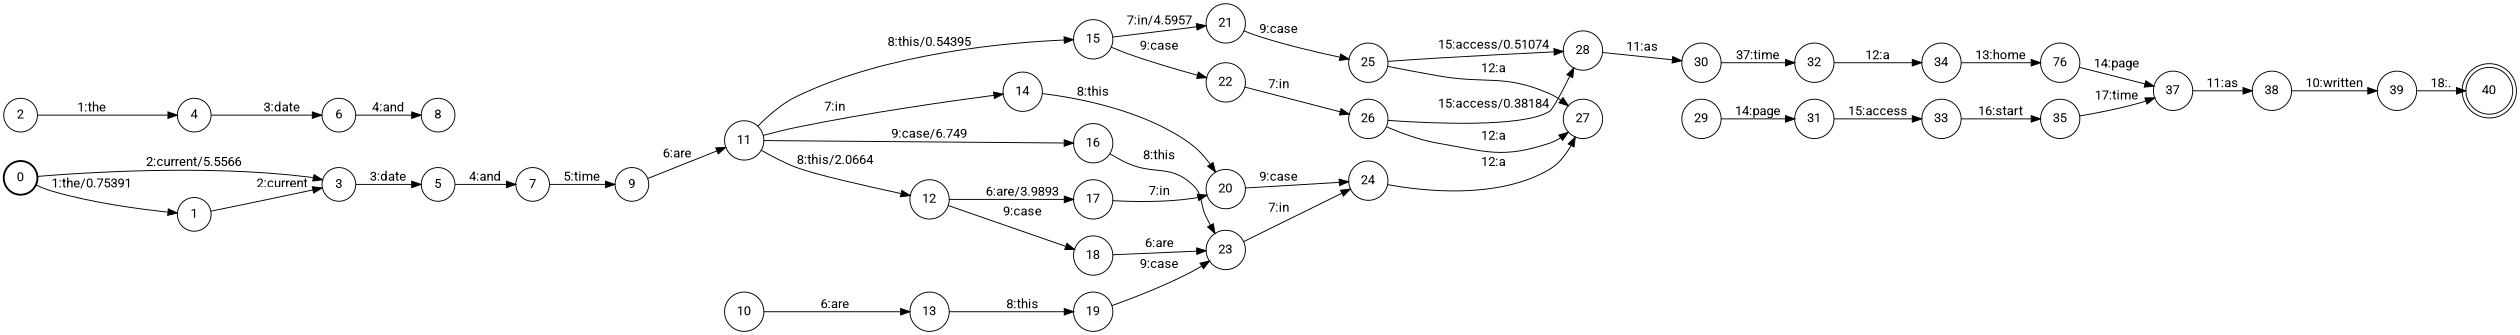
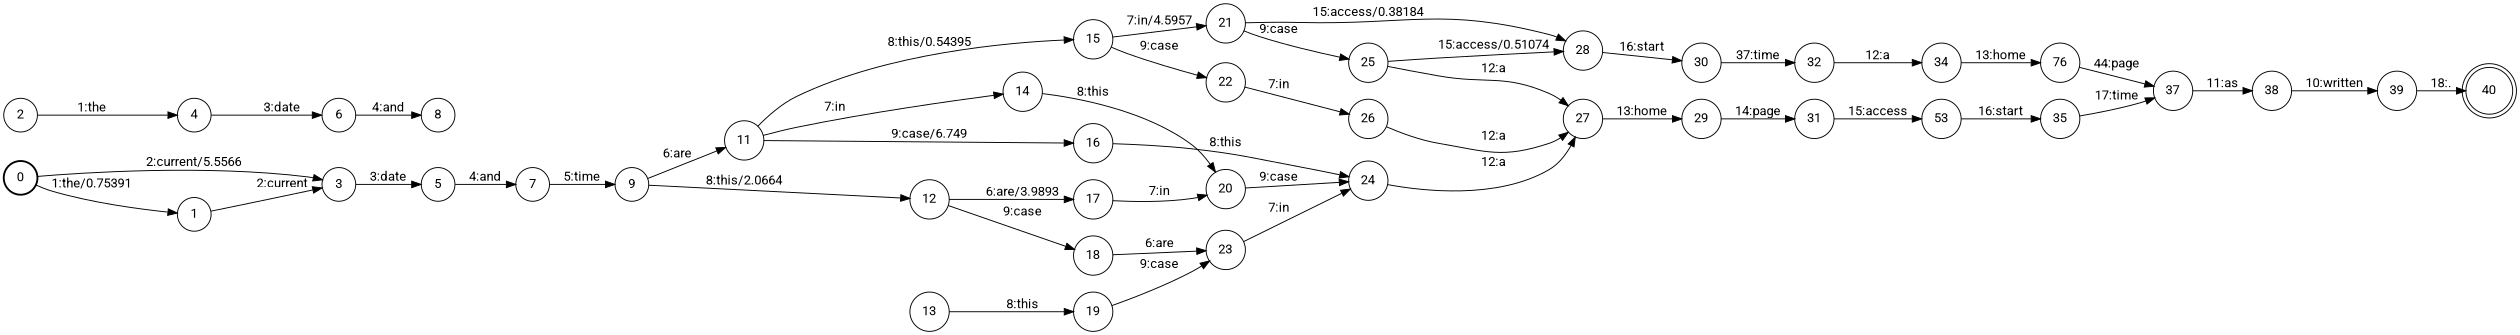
(1642, 47) -> (1642, 47)
(2117, 64) -> (2117, 64)
none -> (1637, 119)
(1941, 119) -> (1941, 119)
(1490, 123) -> (1402, 20)
(1174, 173) -> (1227, 153)
(829, 177) -> (775, 192)
(744, 312) -> none
